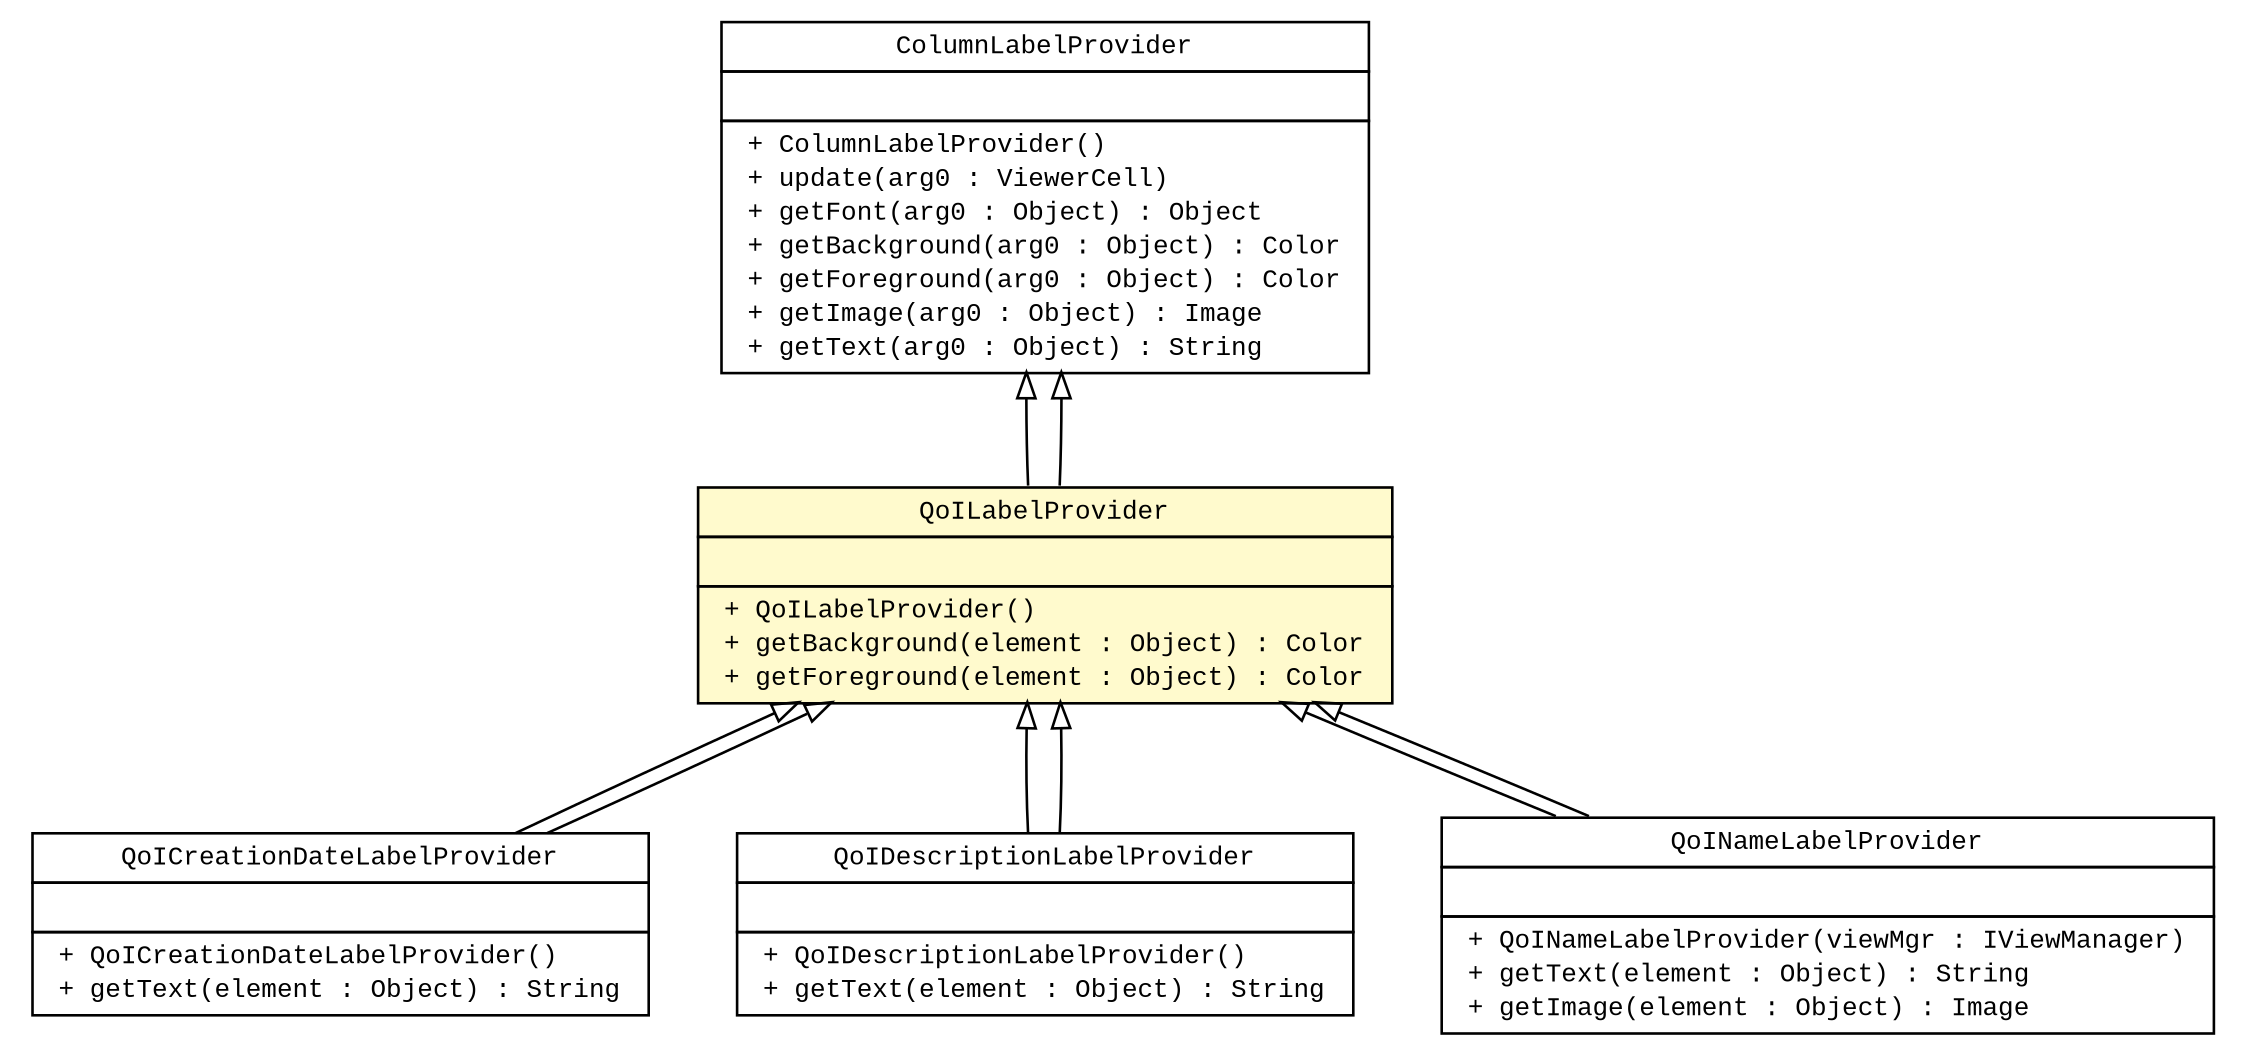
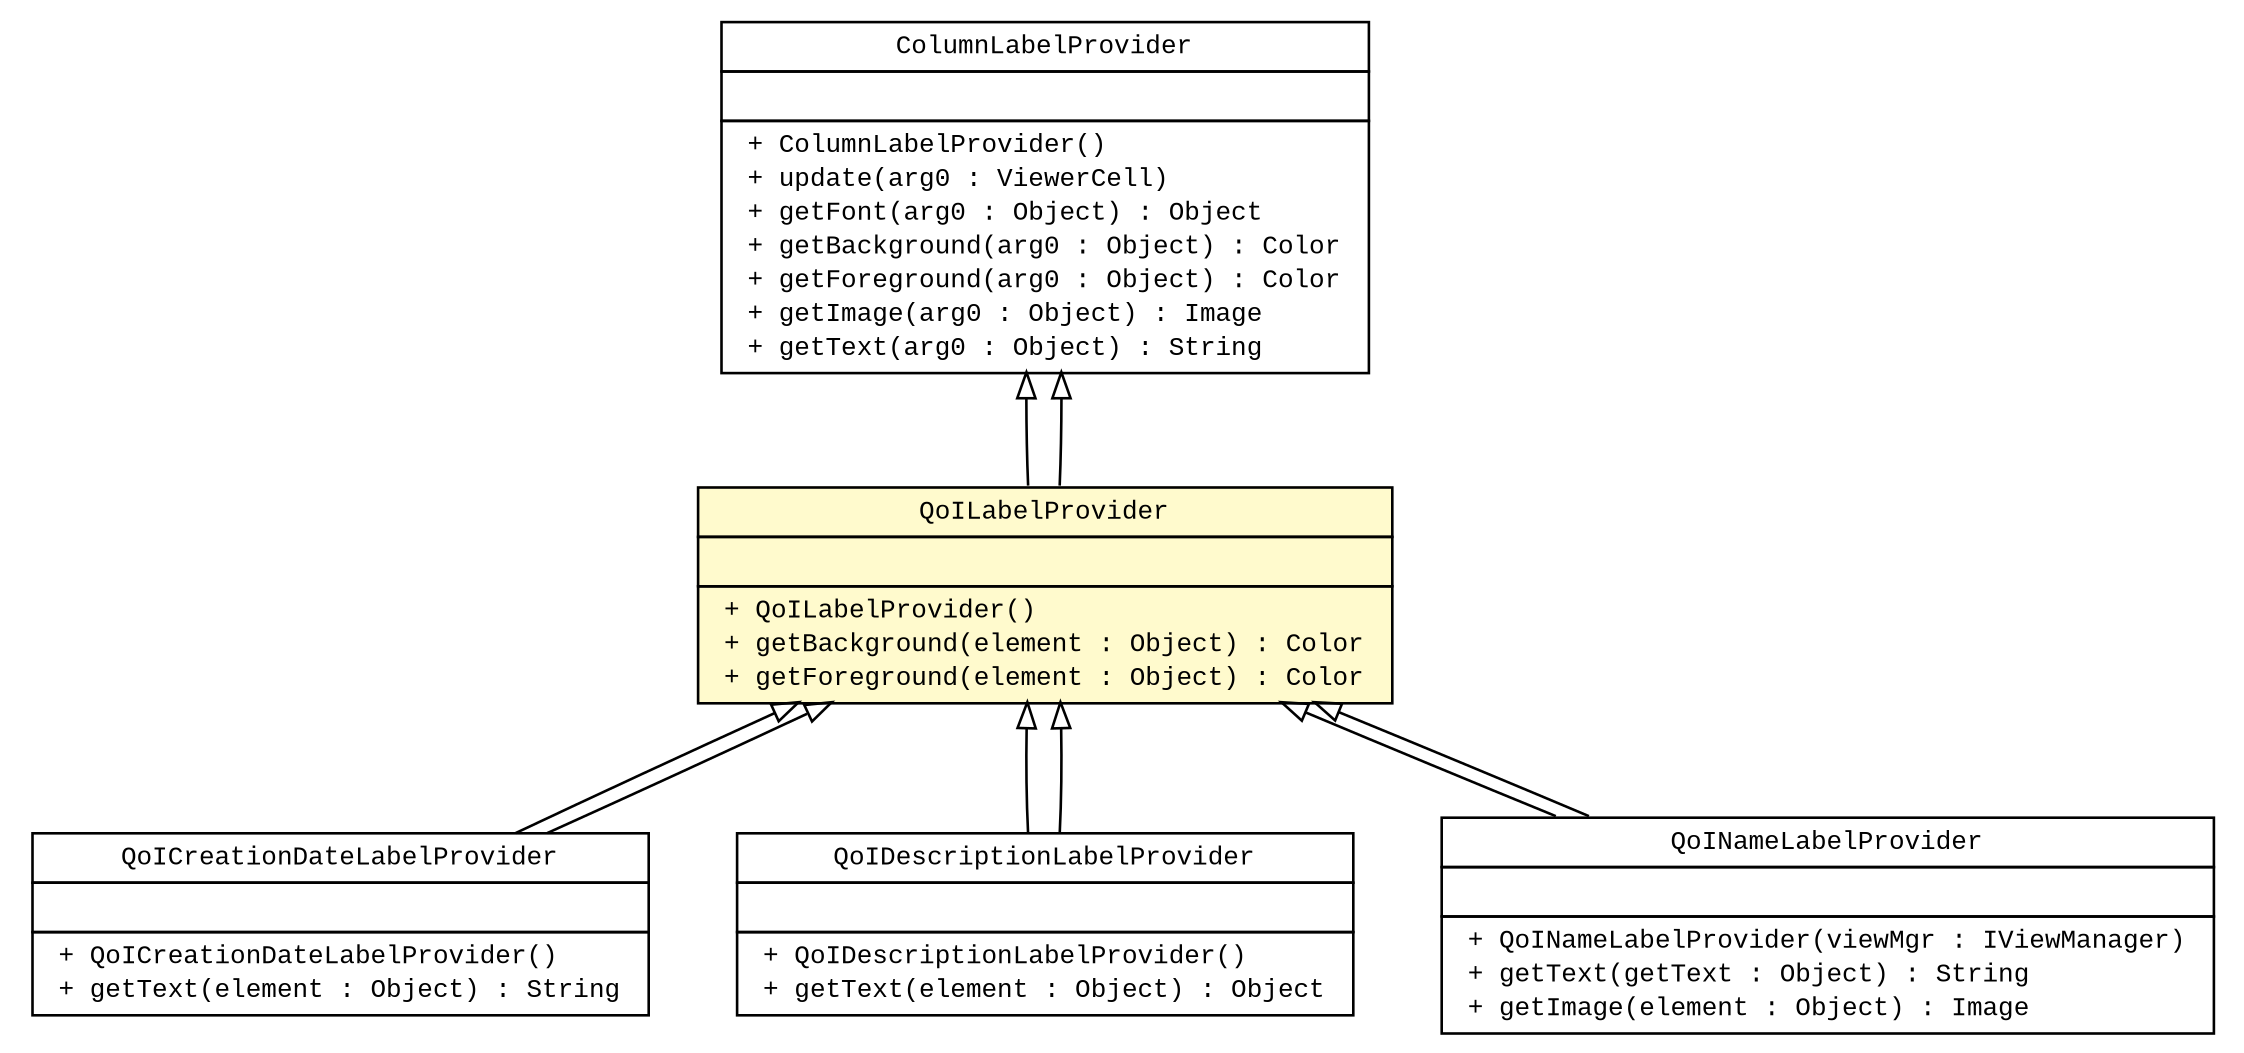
(1750, 974) -> (1750, 974)
(1045, 989) -> (1045, 989)
